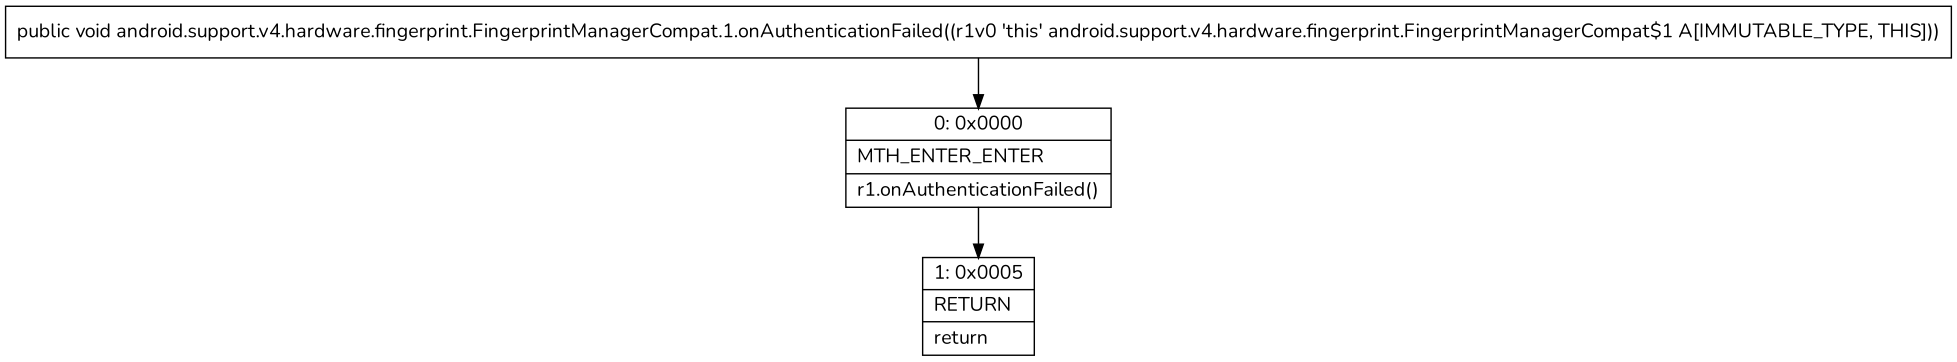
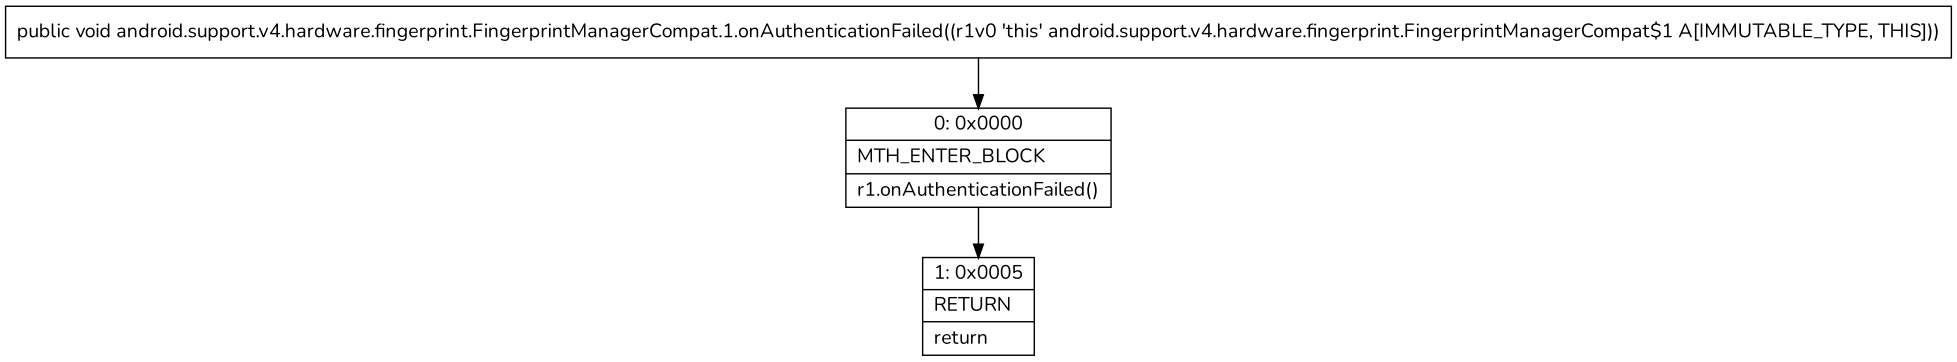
(951, 156) -> (952, 156)
